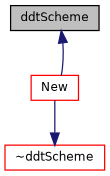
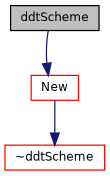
(63, 59) -> (47, 47)
